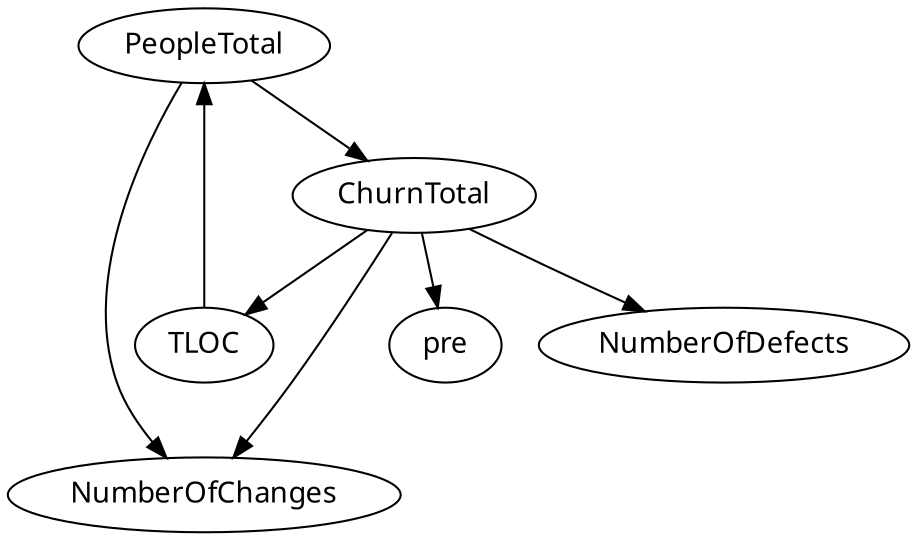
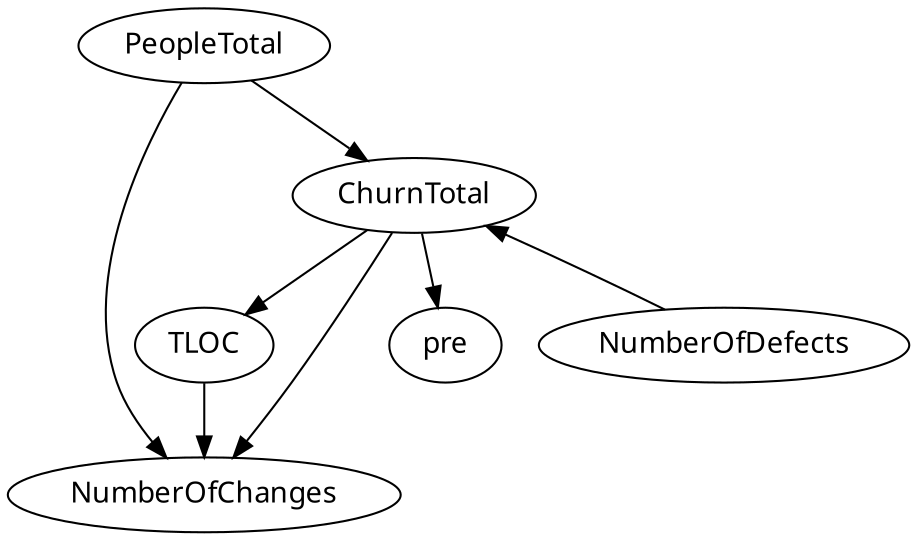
(204, 206) -> (204, 410)
(547, 267) -> (585, 271)
